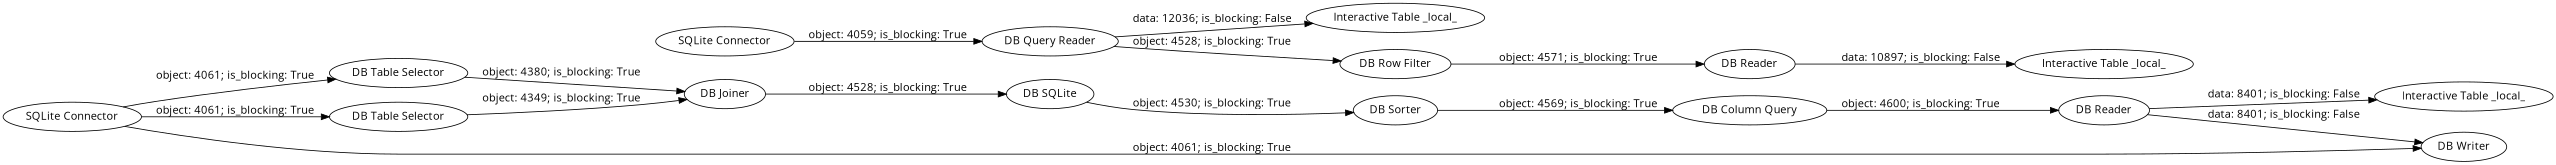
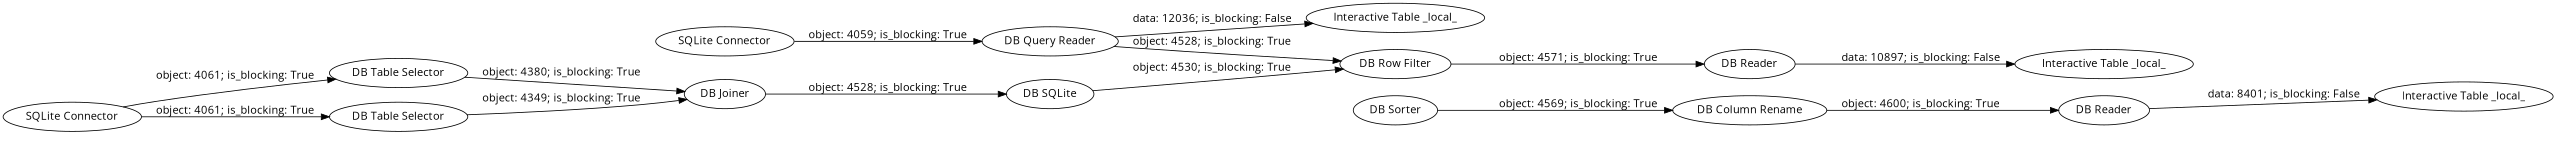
(1750, 110) -> (1750, 110)
(1216, 114) -> (1214, 81)
(2464, 147) -> none
